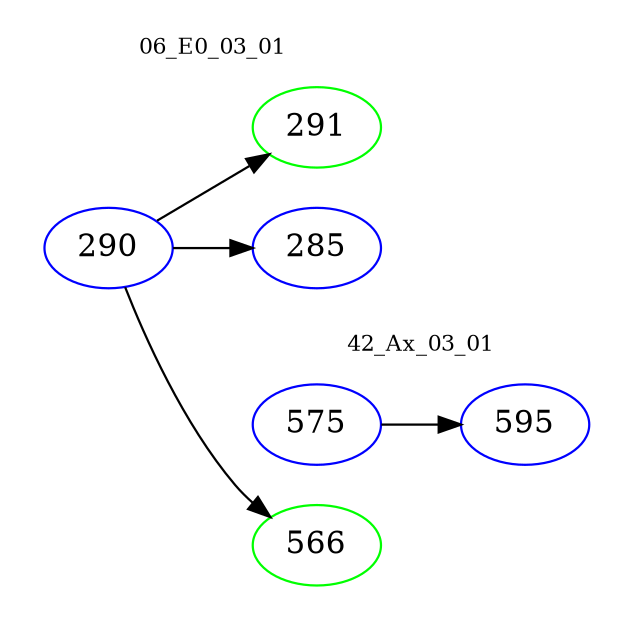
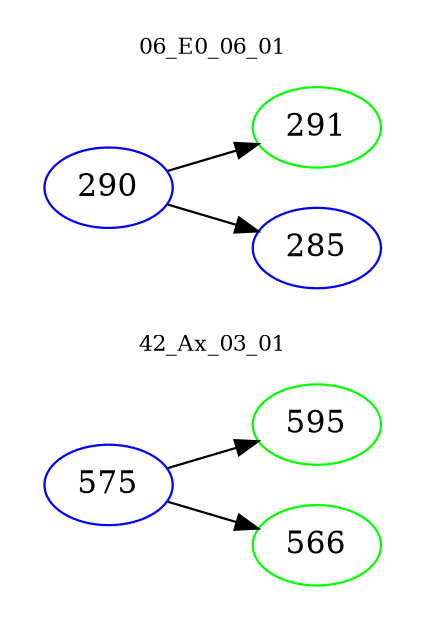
(213, 48) -> (213, 48)
(179, 402) -> (202, 512)
(525, 425) -> (317, 425)
